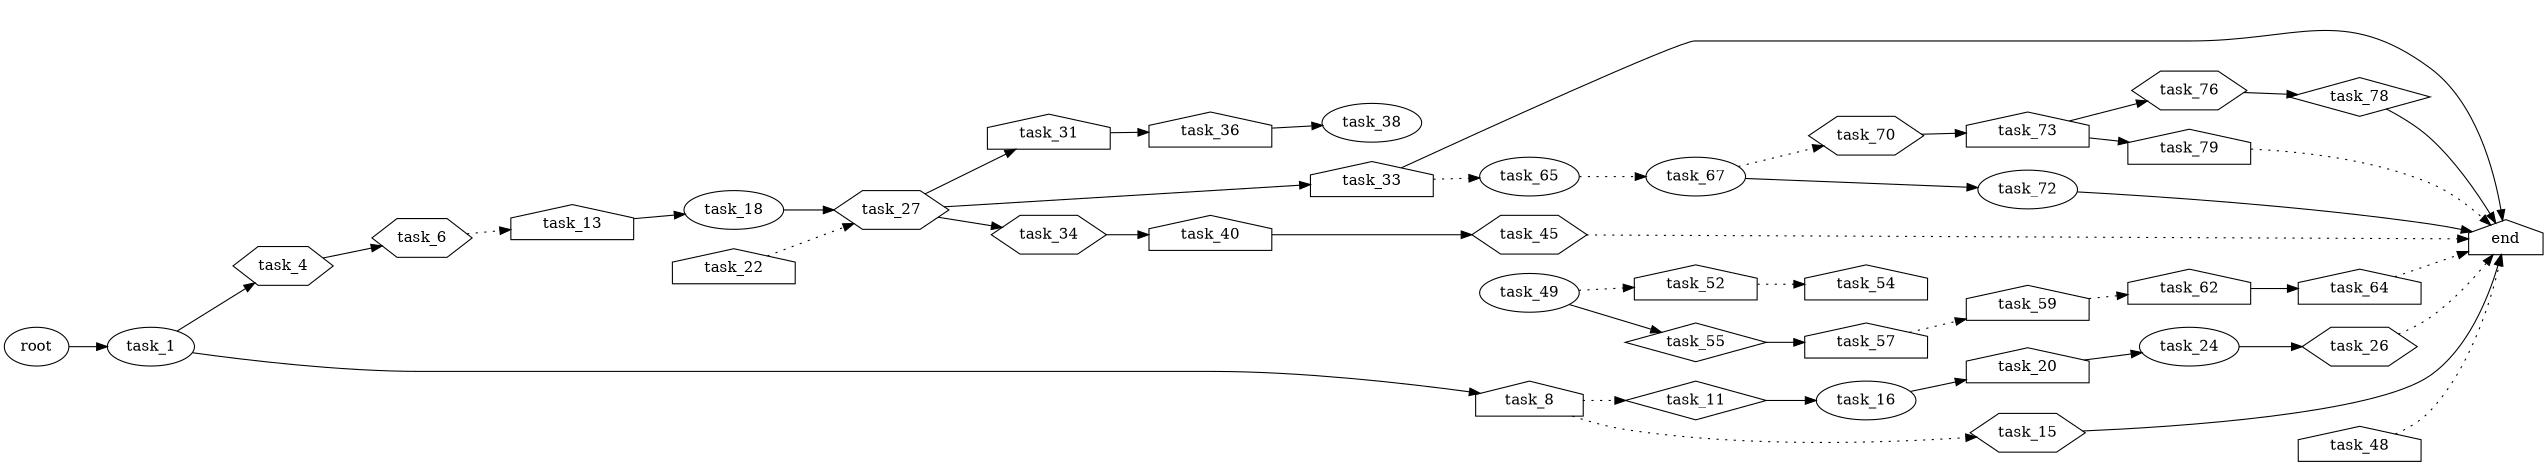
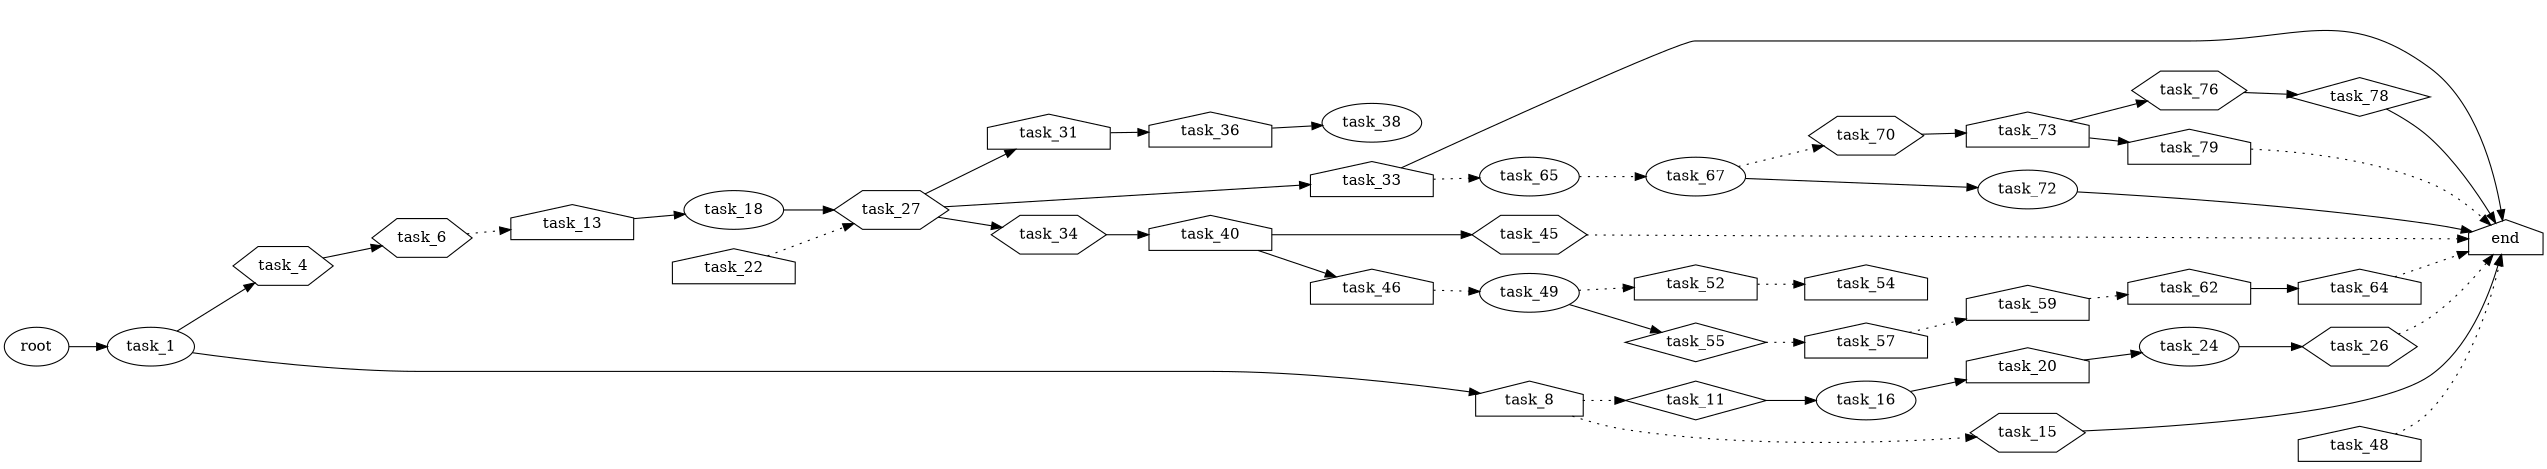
none -> (1372, 289)
(1780, 342) -> (1780, 342)
